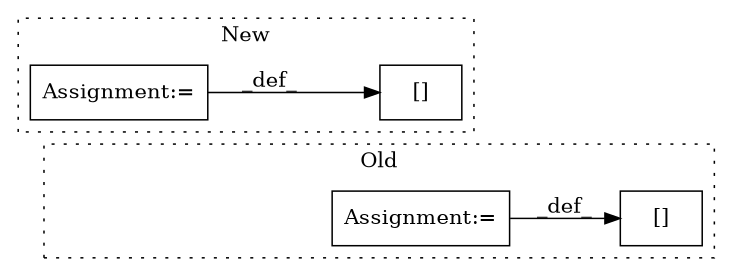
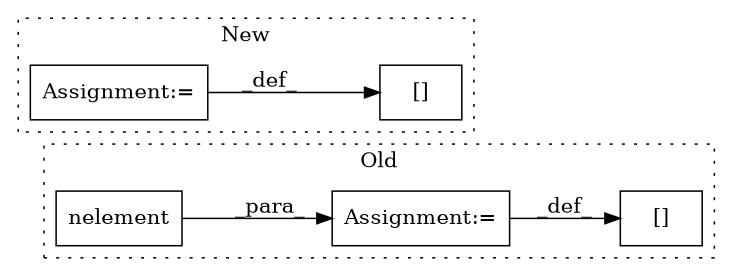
none -> (119, 218)
